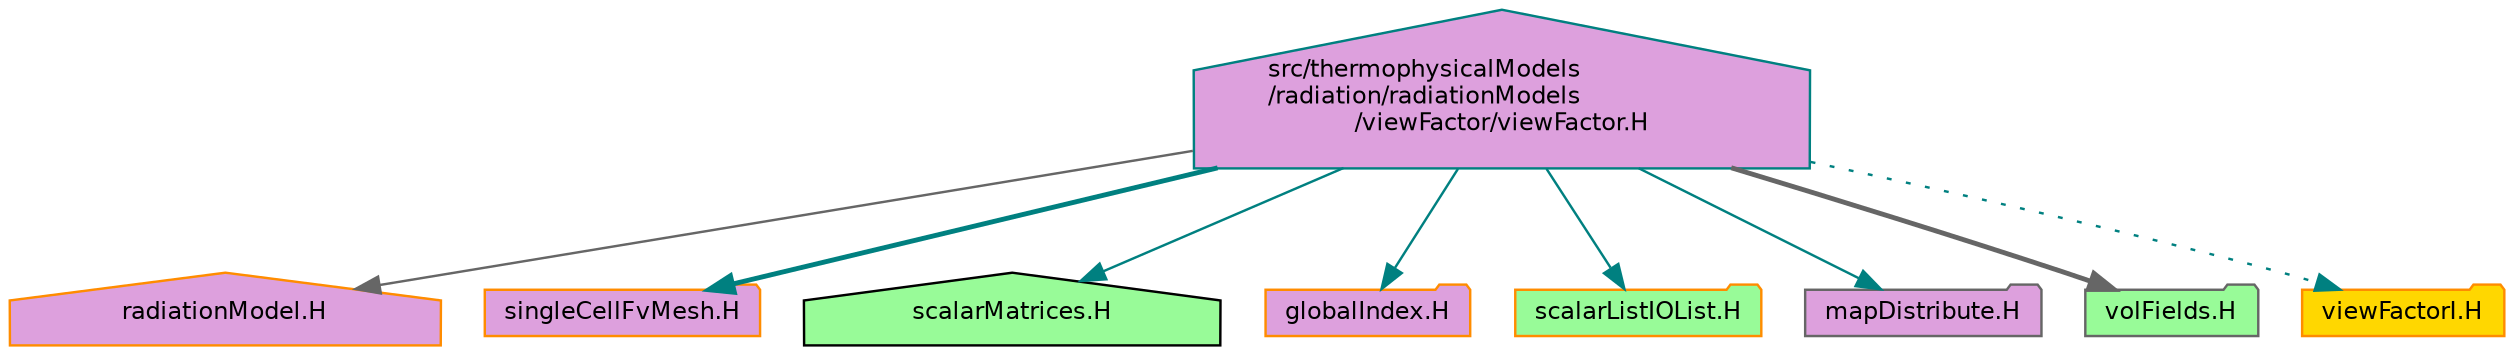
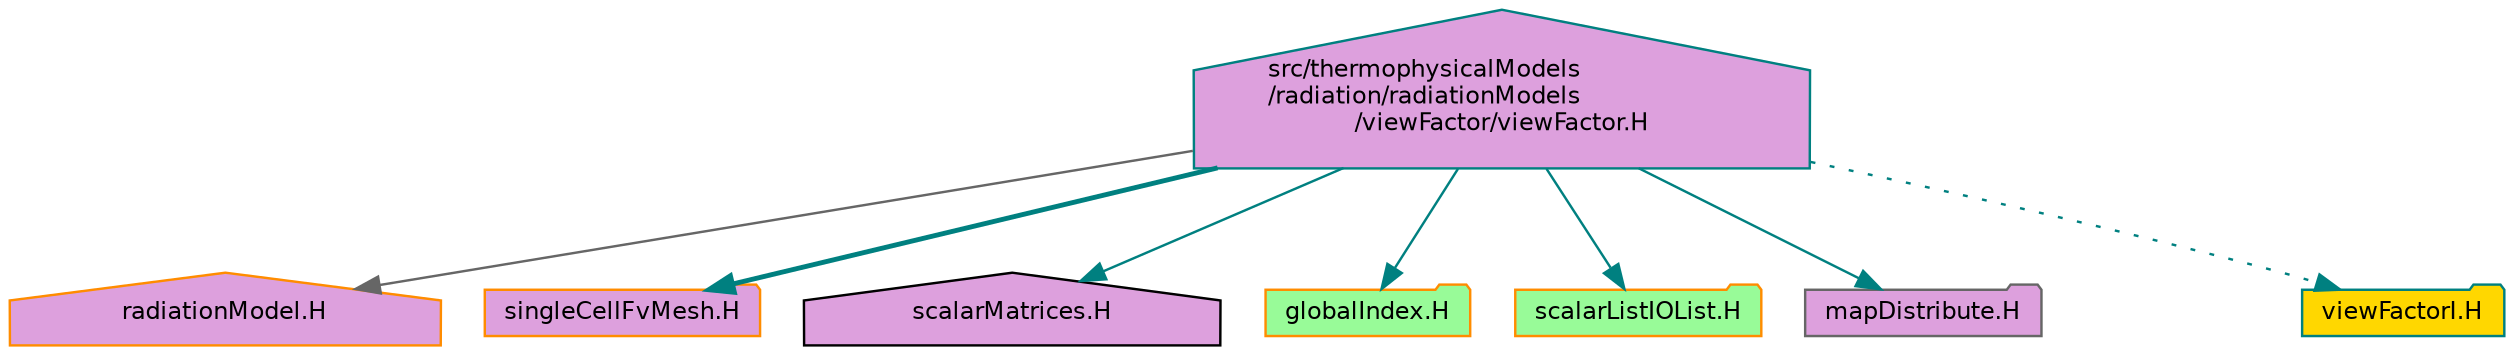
(1012, 313) -> (1012, 313)
(1368, 313) -> (1368, 313)
(2172, 313) -> none
(2403, 313) -> (2403, 313)
